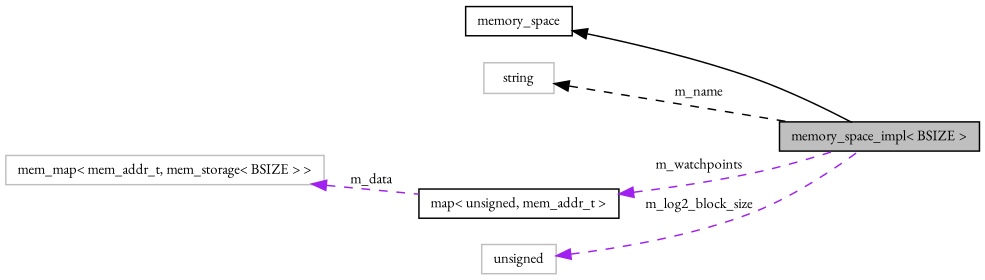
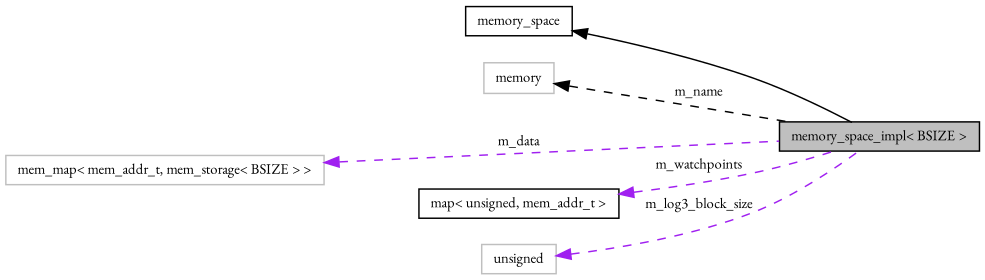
(519, 78) -> (519, 78)
(373, 190) -> (559, 152)
(699, 204) -> (699, 204)
